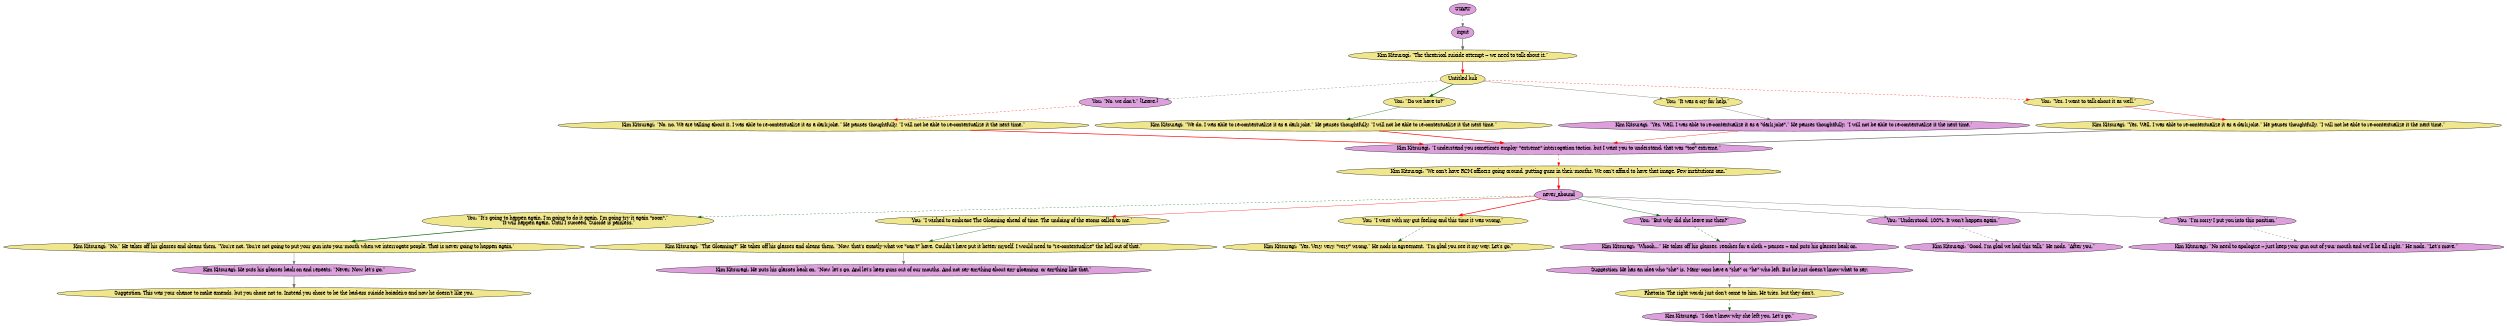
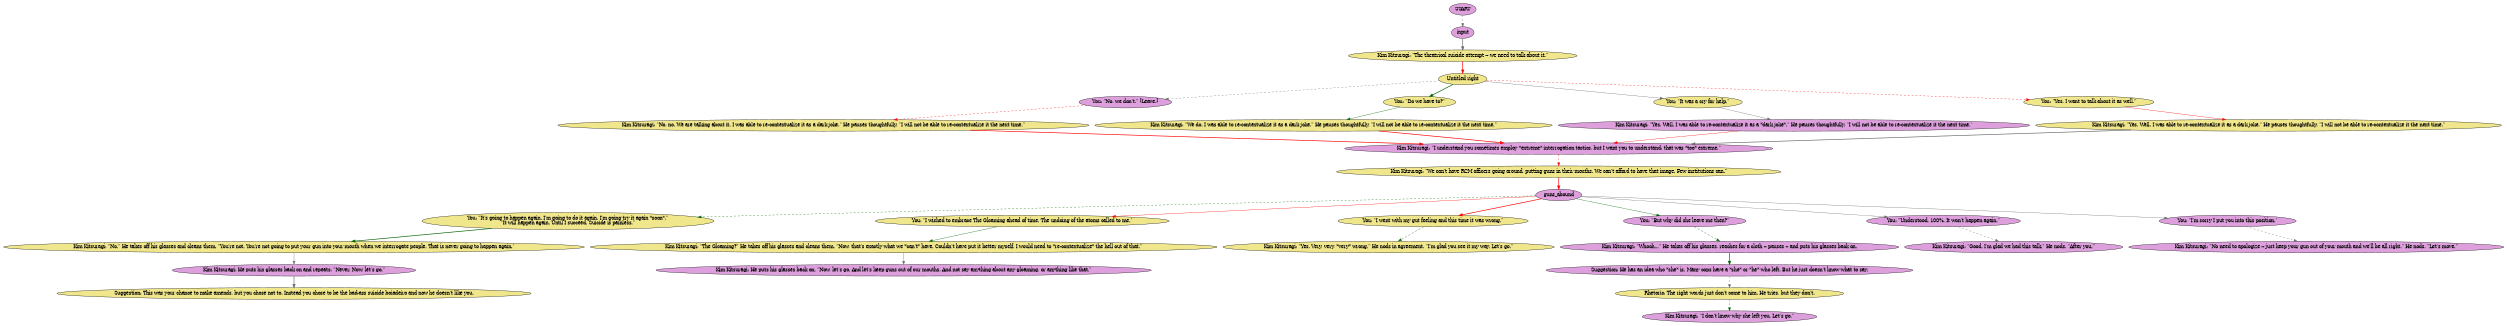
(1463, 79) -> (1463, 79)
(1559, 195) -> (1559, 195)
